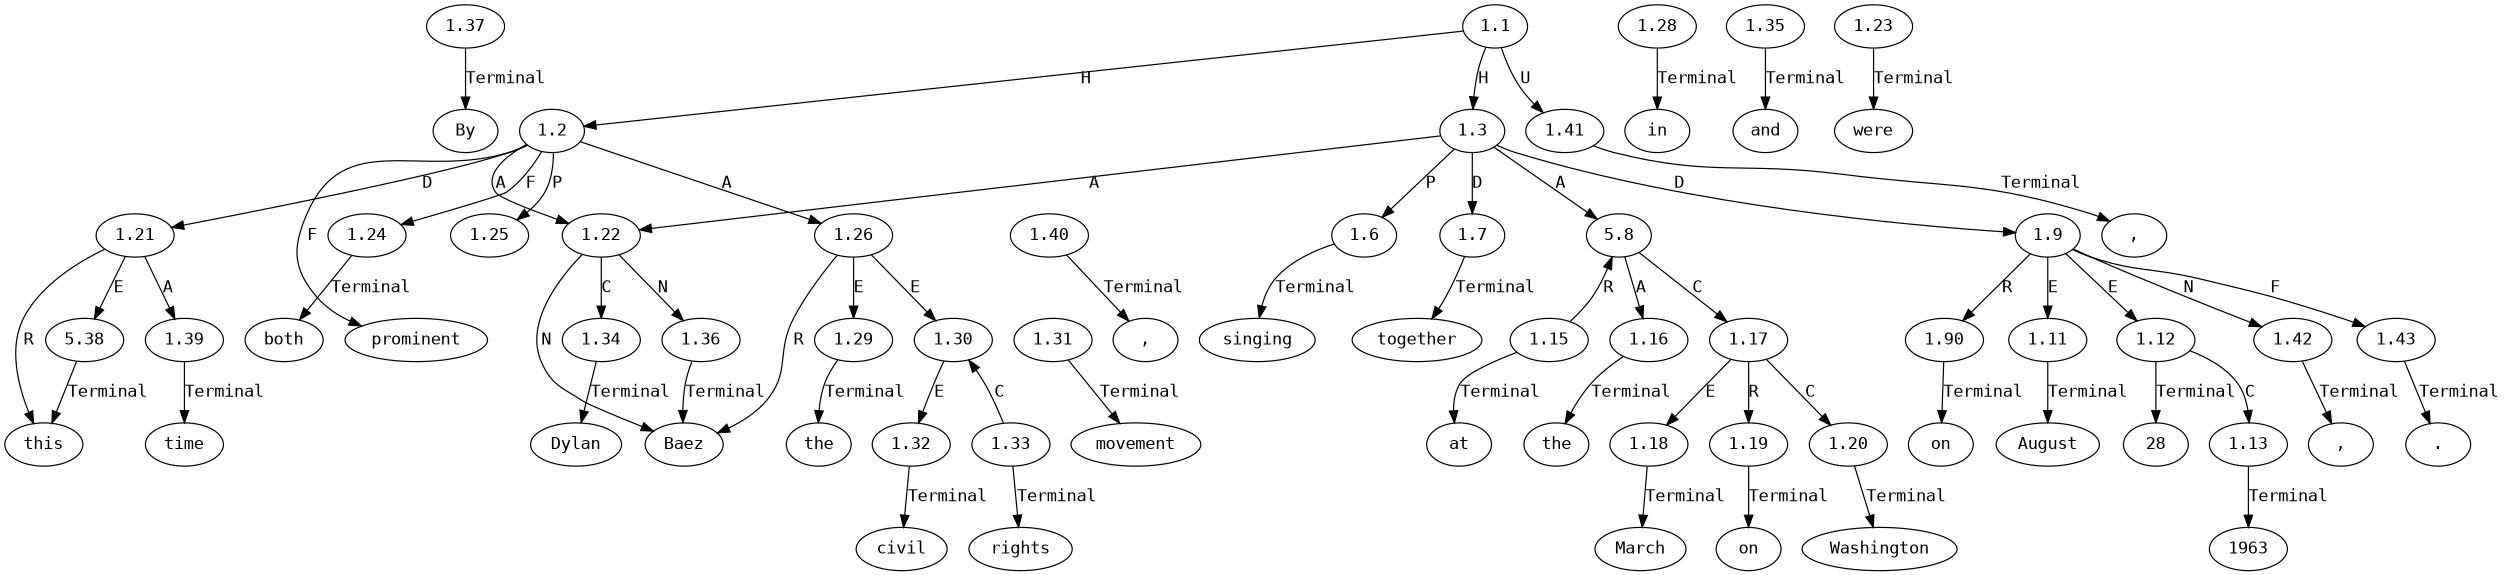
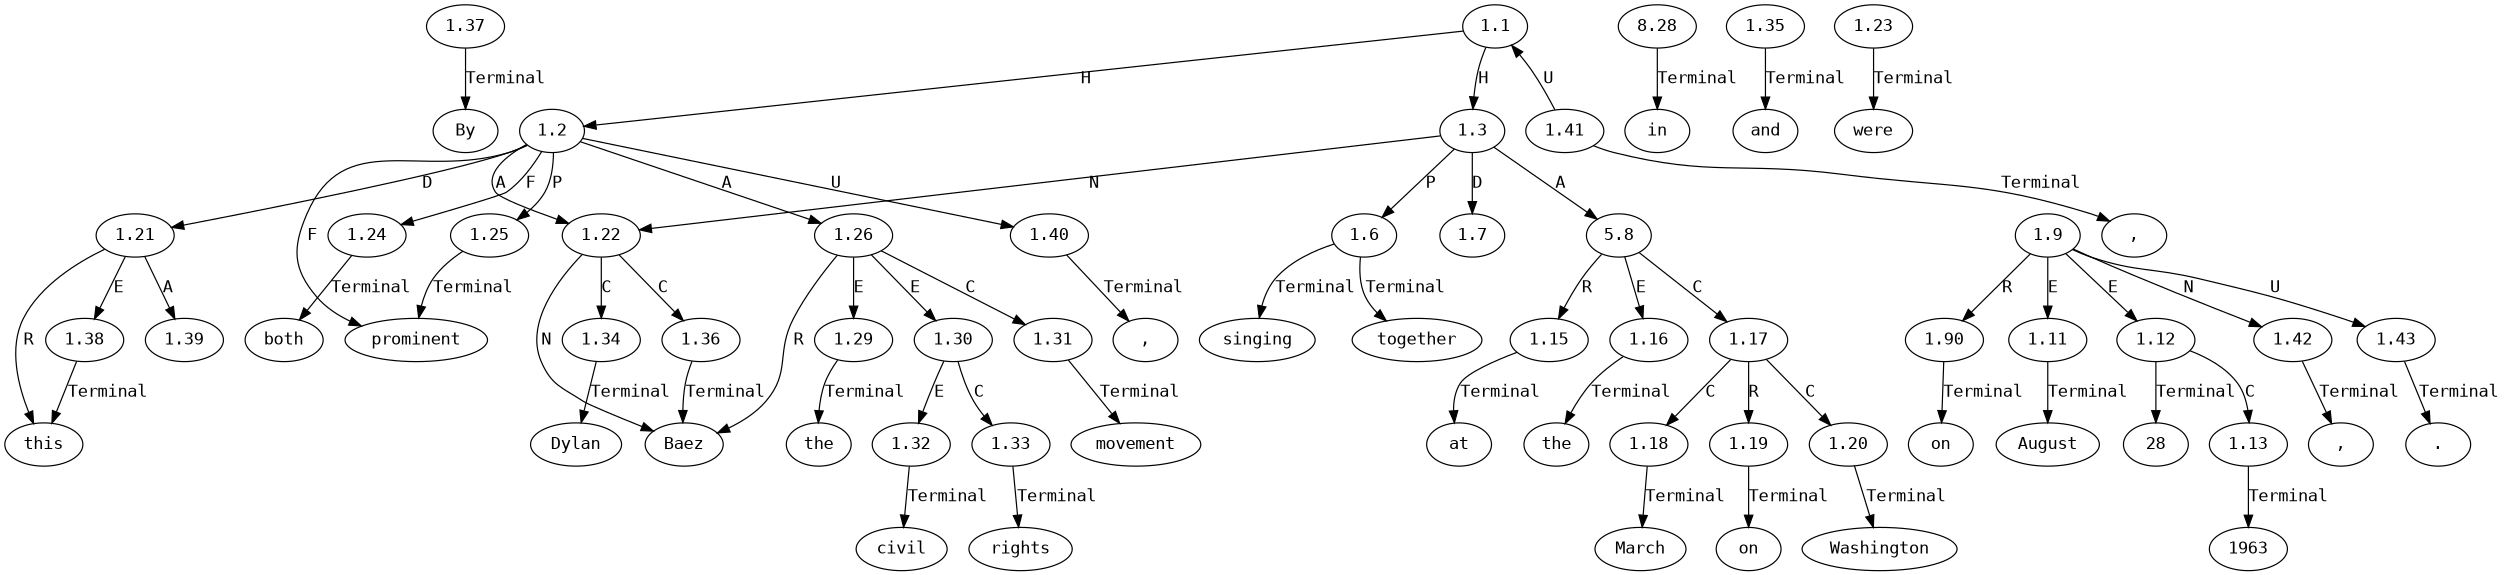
(1657, 26) -> (1657, 26)
(1514, 78) -> (1539, 81)
none -> (792, 181)
(1094, 183) -> (1094, 183)
(1747, 203) -> none
none -> (436, 274)
(1453, 283) -> (1362, 287)
none -> (948, 285)
(663, 288) -> (663, 288)
(1641, 288) -> (1641, 288)
(2275, 288) -> (2275, 288)
(1592, 297) -> (1581, 280)
(85, 340) -> (85, 340)
(1711, 392) -> (1711, 392)
(991, 396) -> (968, 390)
(184, 445) -> none
